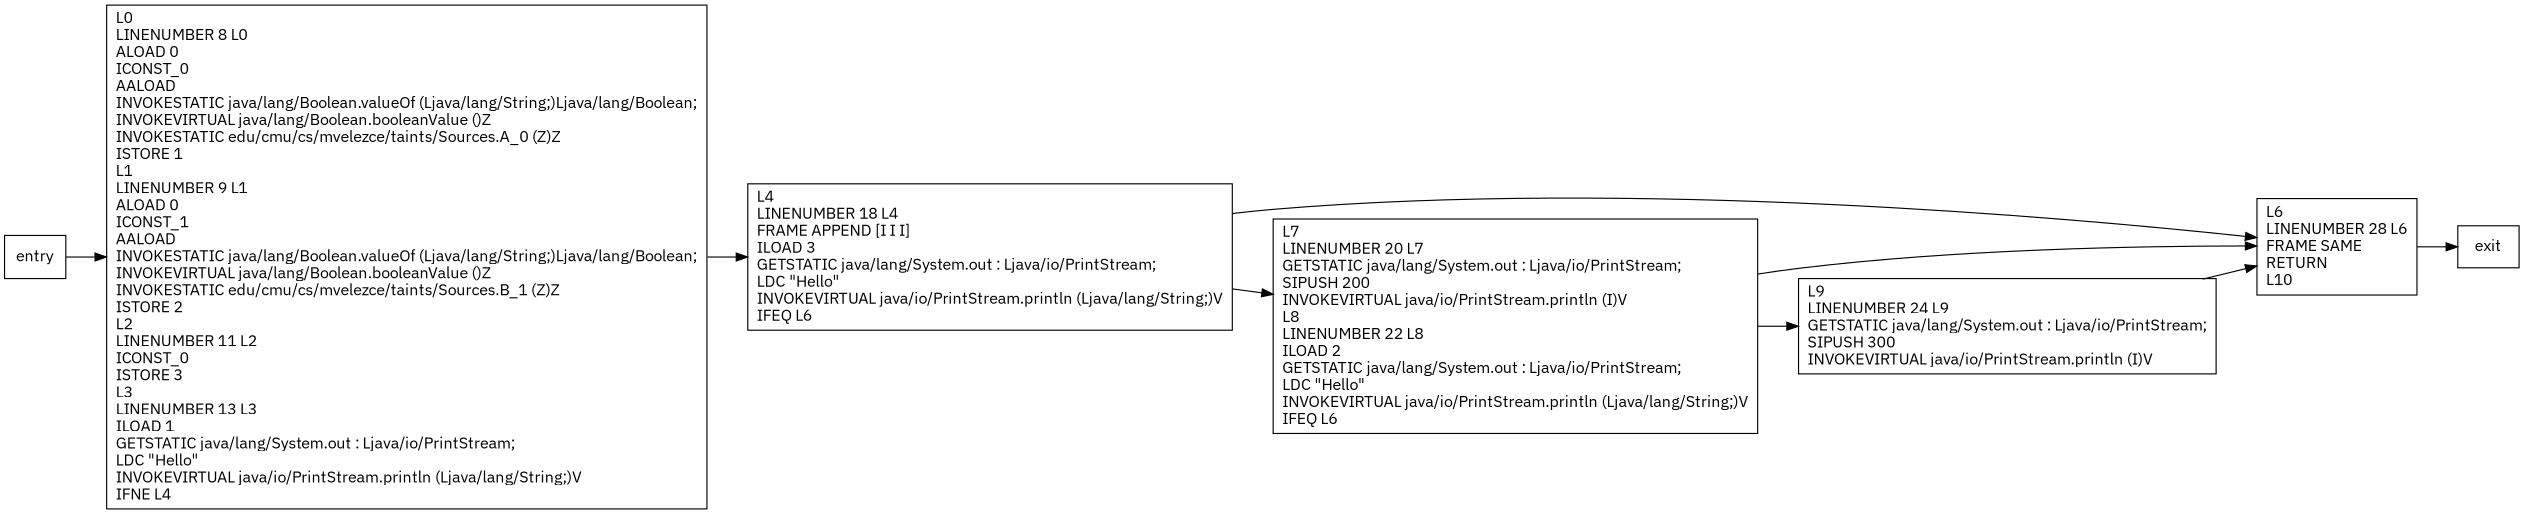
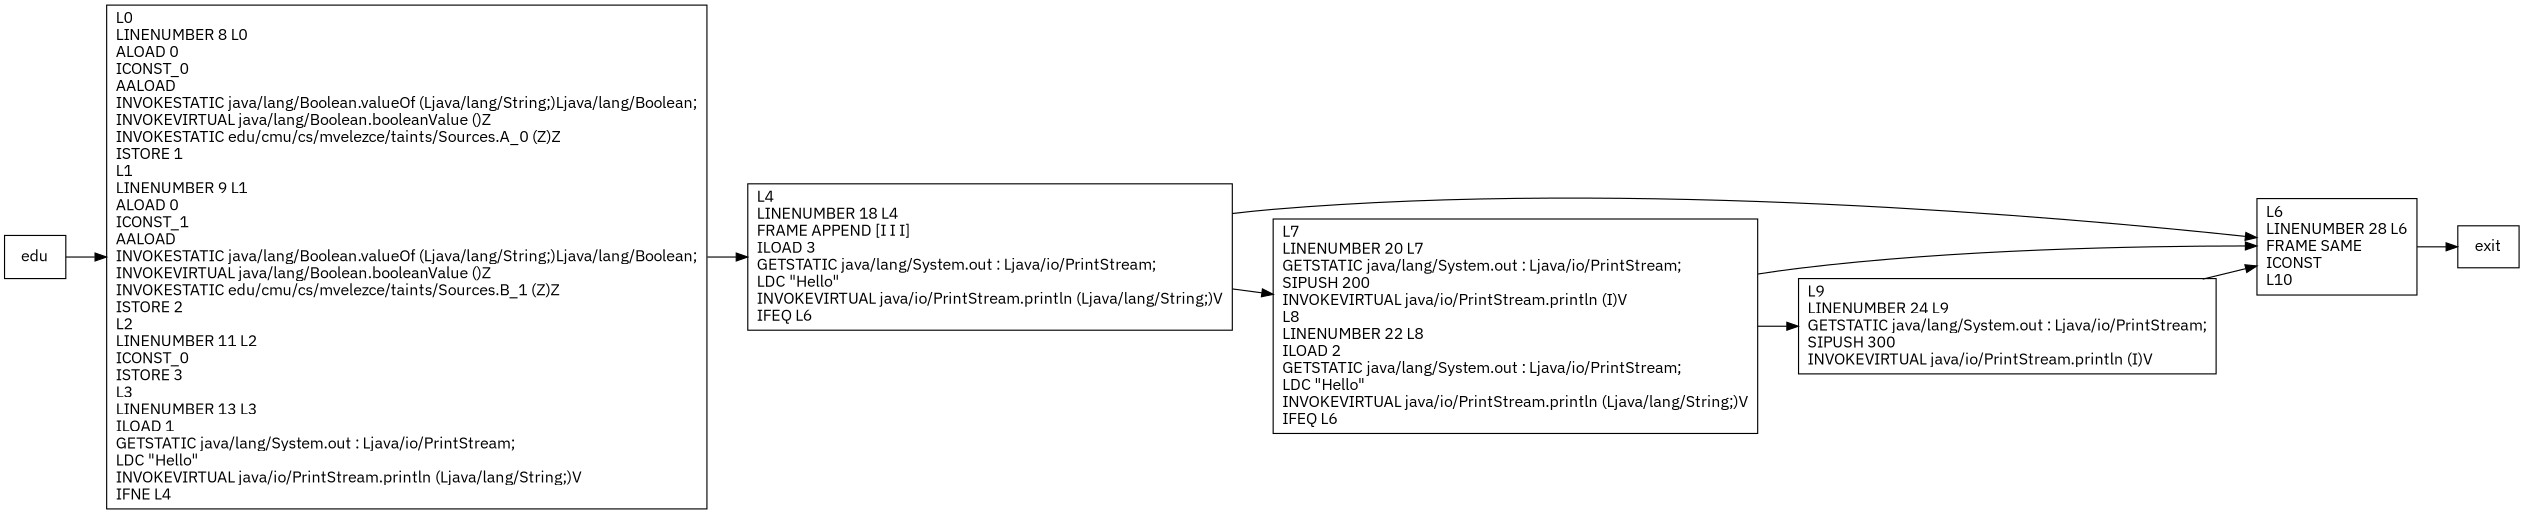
(2337, 247) -> (2337, 247)
(35, 257) -> (35, 257)
